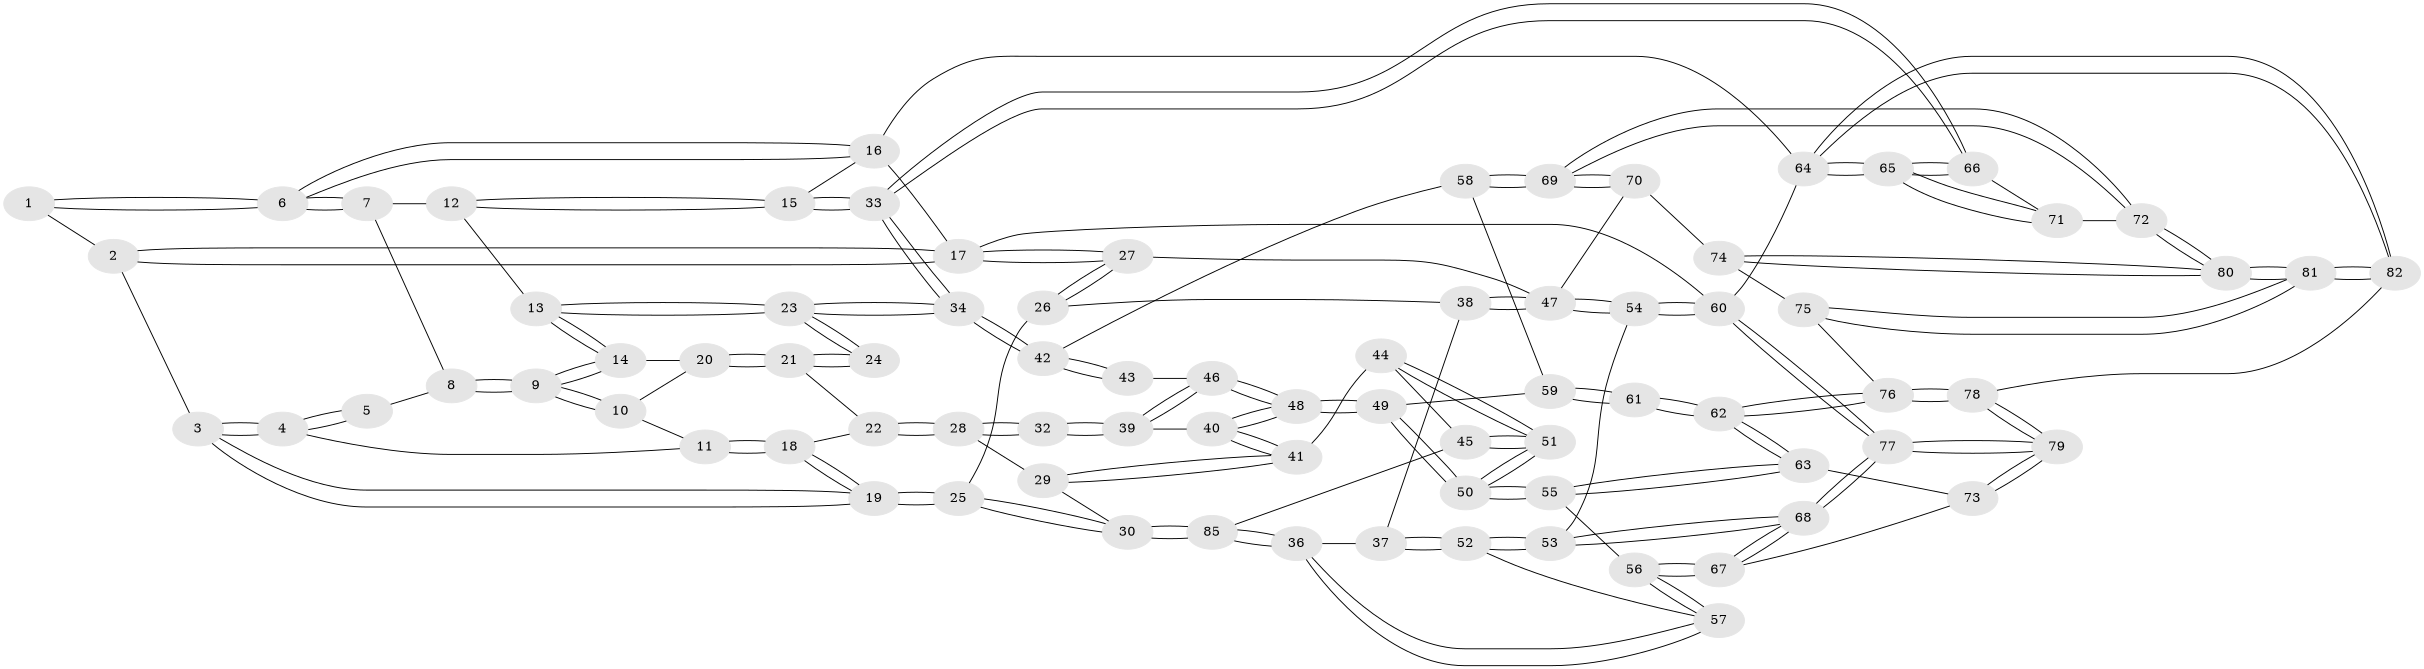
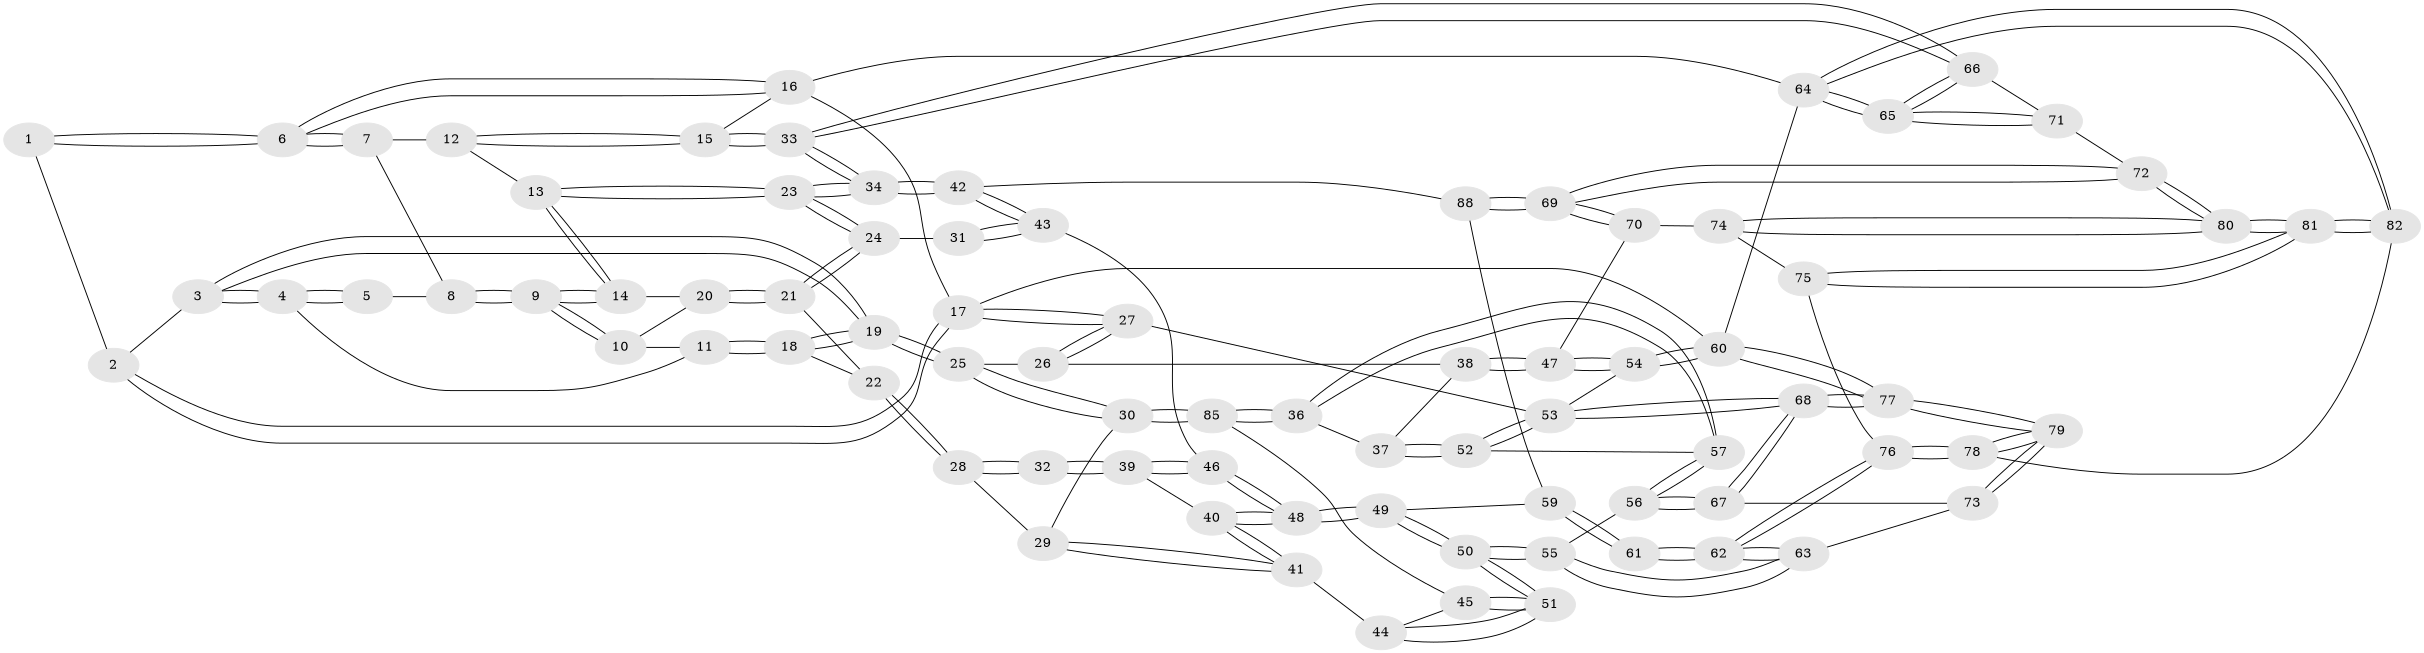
(1466, 181) -> (1466, 204)
none -> (959, 238)
(1344, 260) -> (1292, 358)
